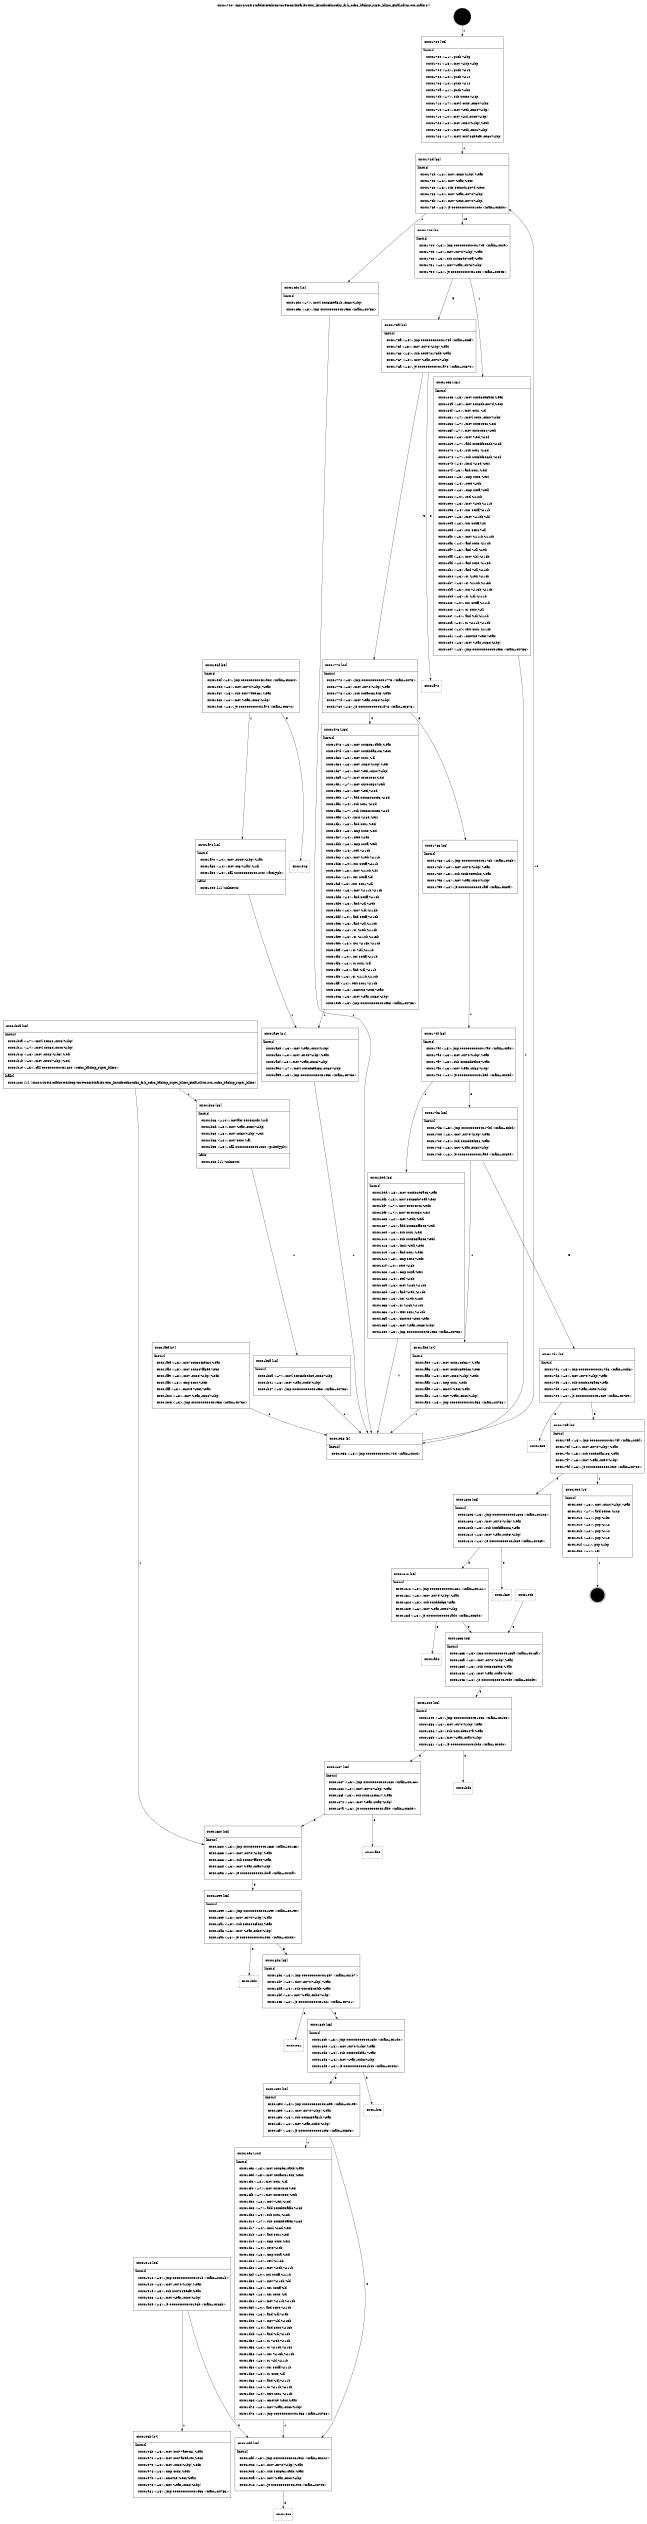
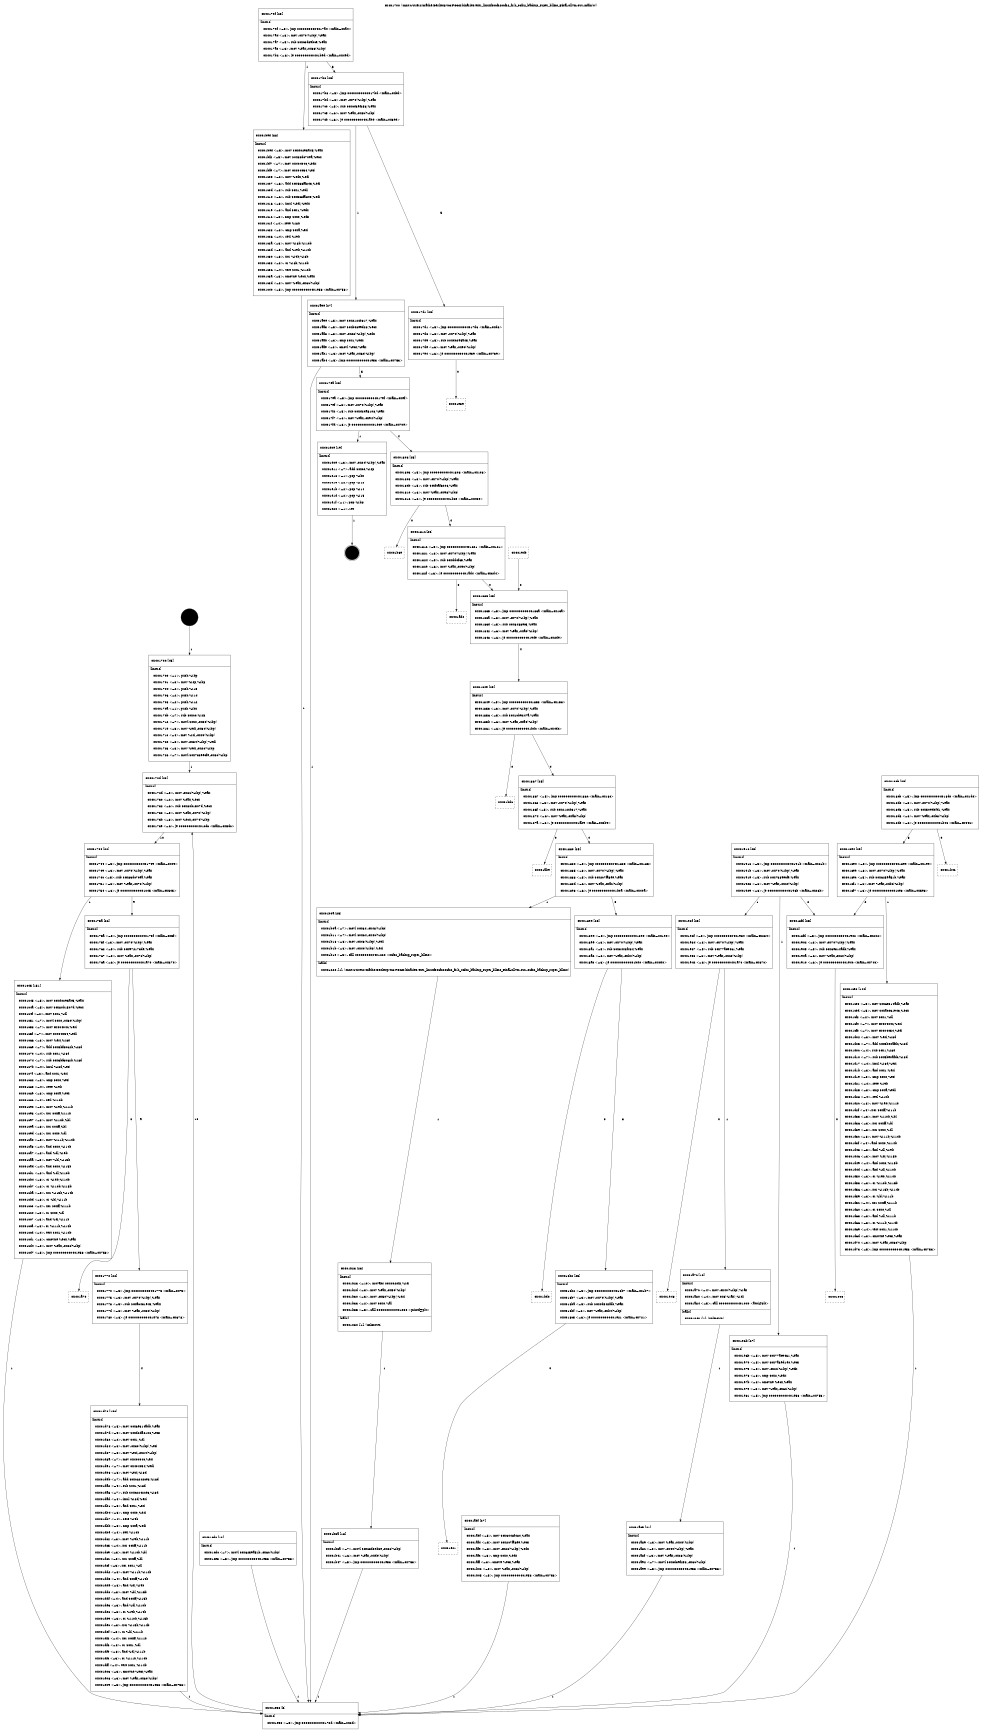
(387, 247) -> none
(470, 867) -> none
none -> (753, 905)
(322, 1018) -> (218, 1709)
(592, 1410) -> (360, 371)
(138, 1484) -> (543, 902)
none -> (696, 1697)
(333, 2013) -> none
(283, 2428) -> (806, 1681)
